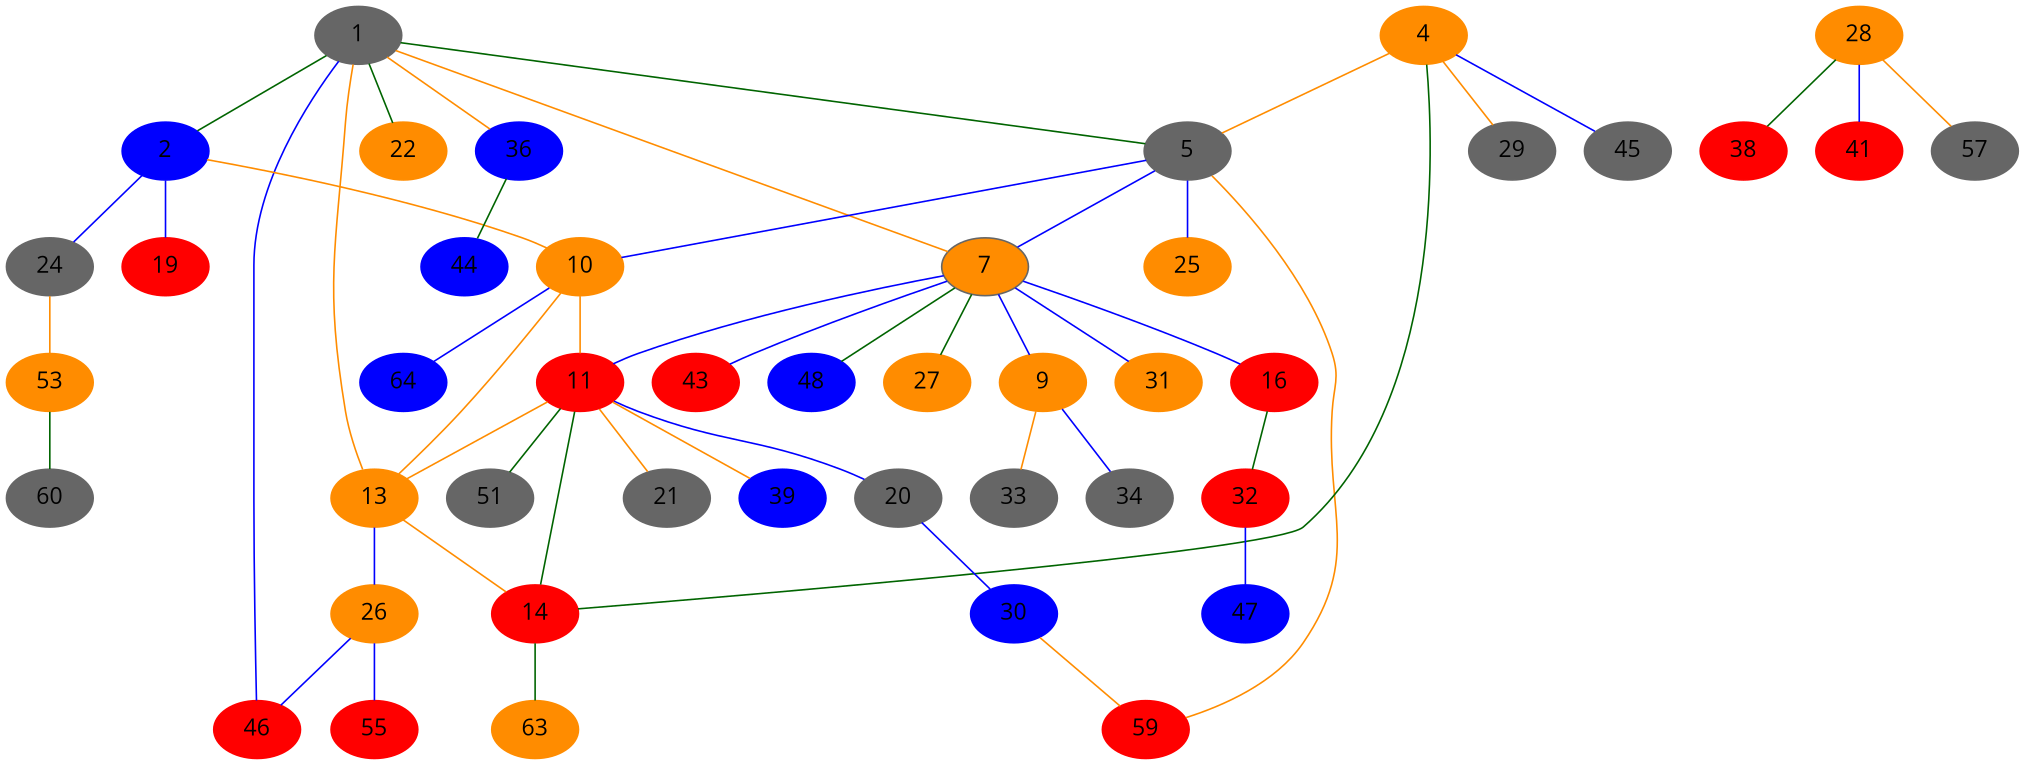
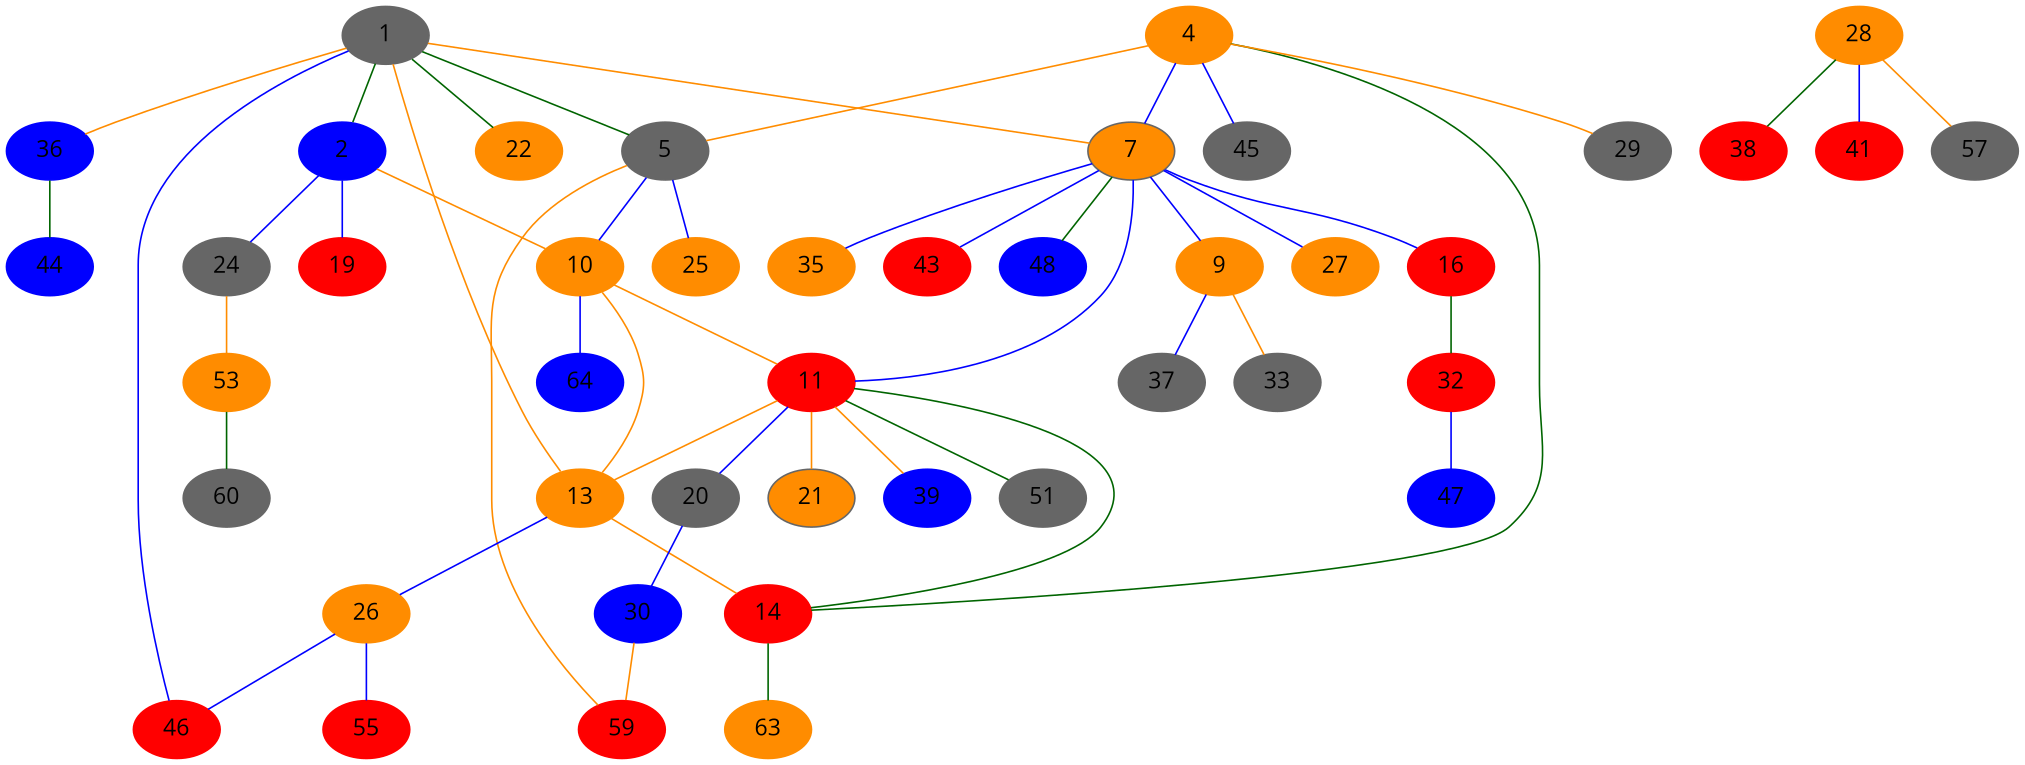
(1086, 209) -> (1160, 93)
(956, 325) -> (1233, 209)
(1159, 382) -> (812, 267)
(667, 498) -> (812, 498)
(1130, 498) -> (1162, 382)
